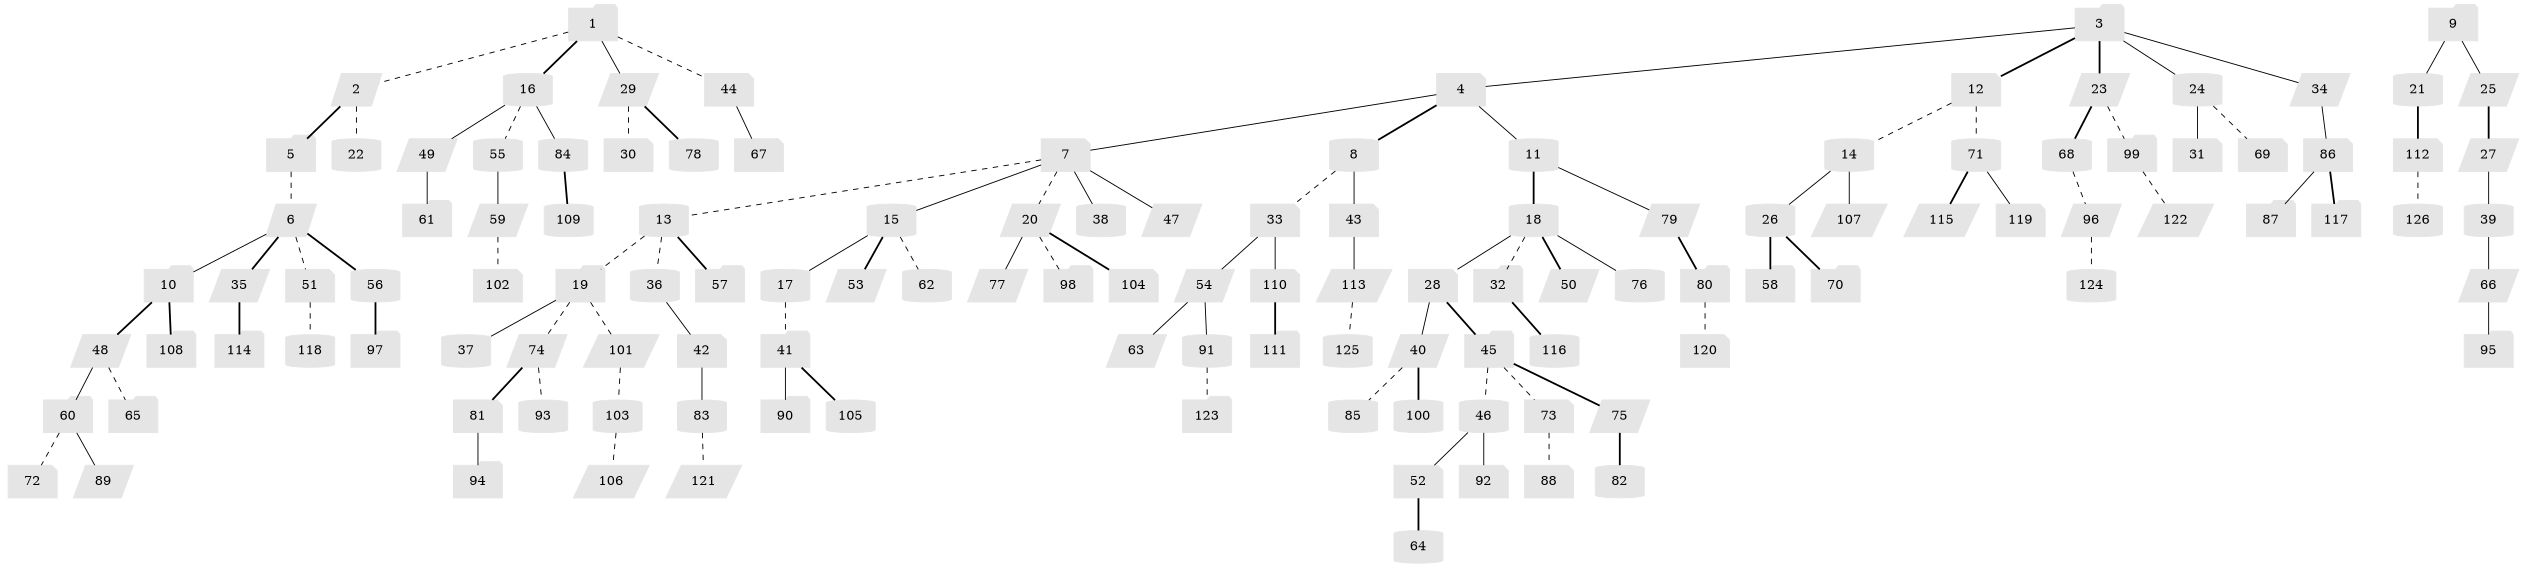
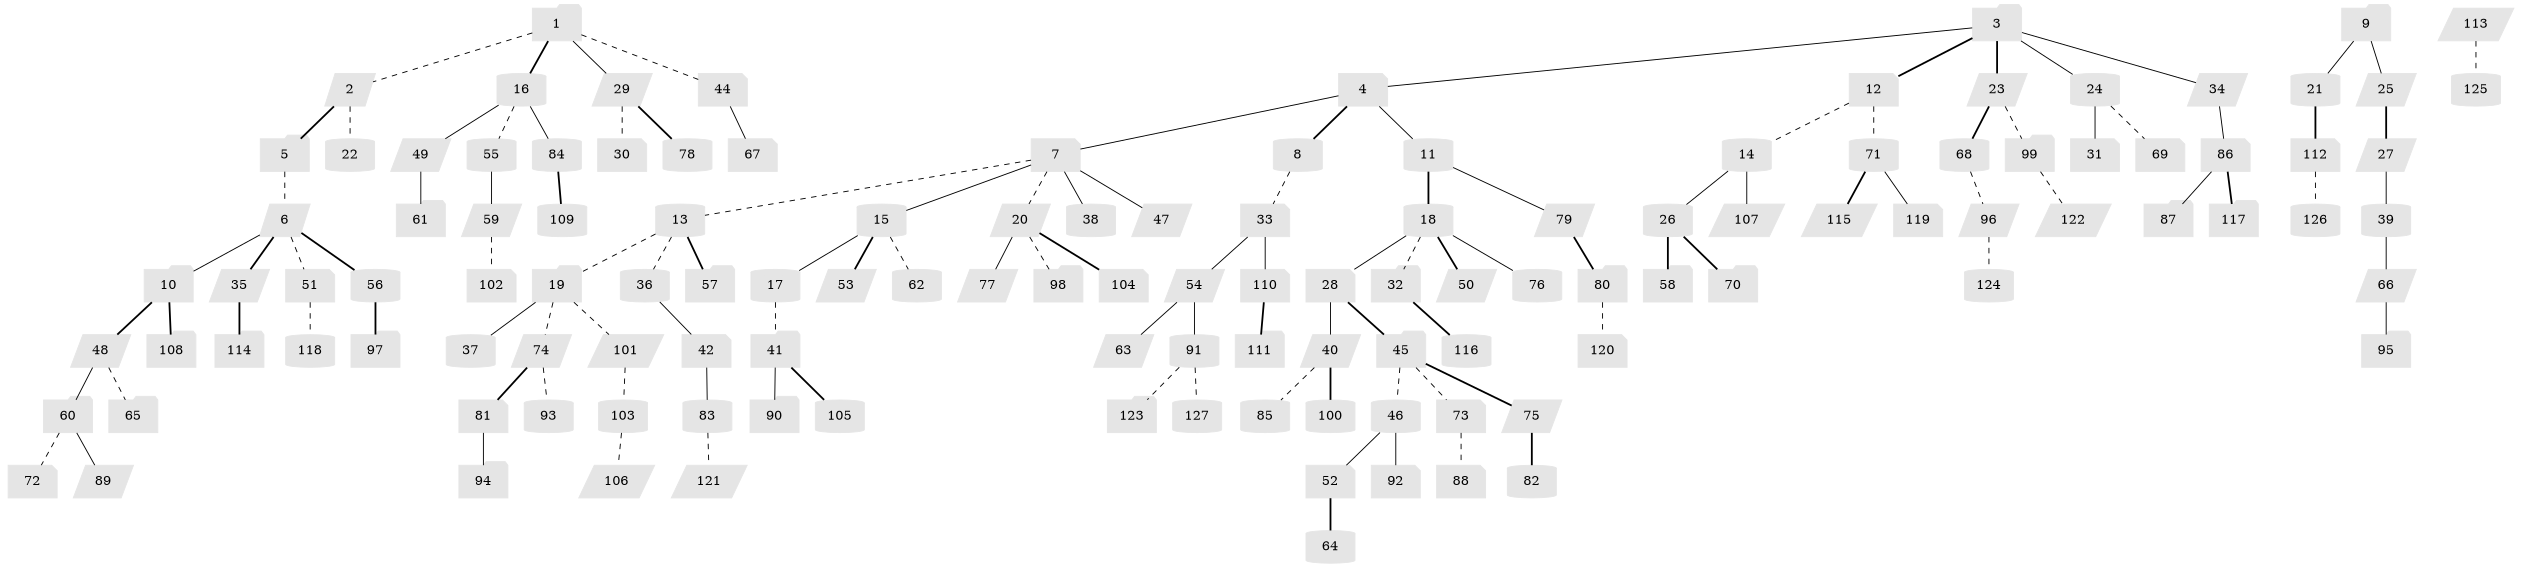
(1354, 220) -> none
none -> (1197, 416)
